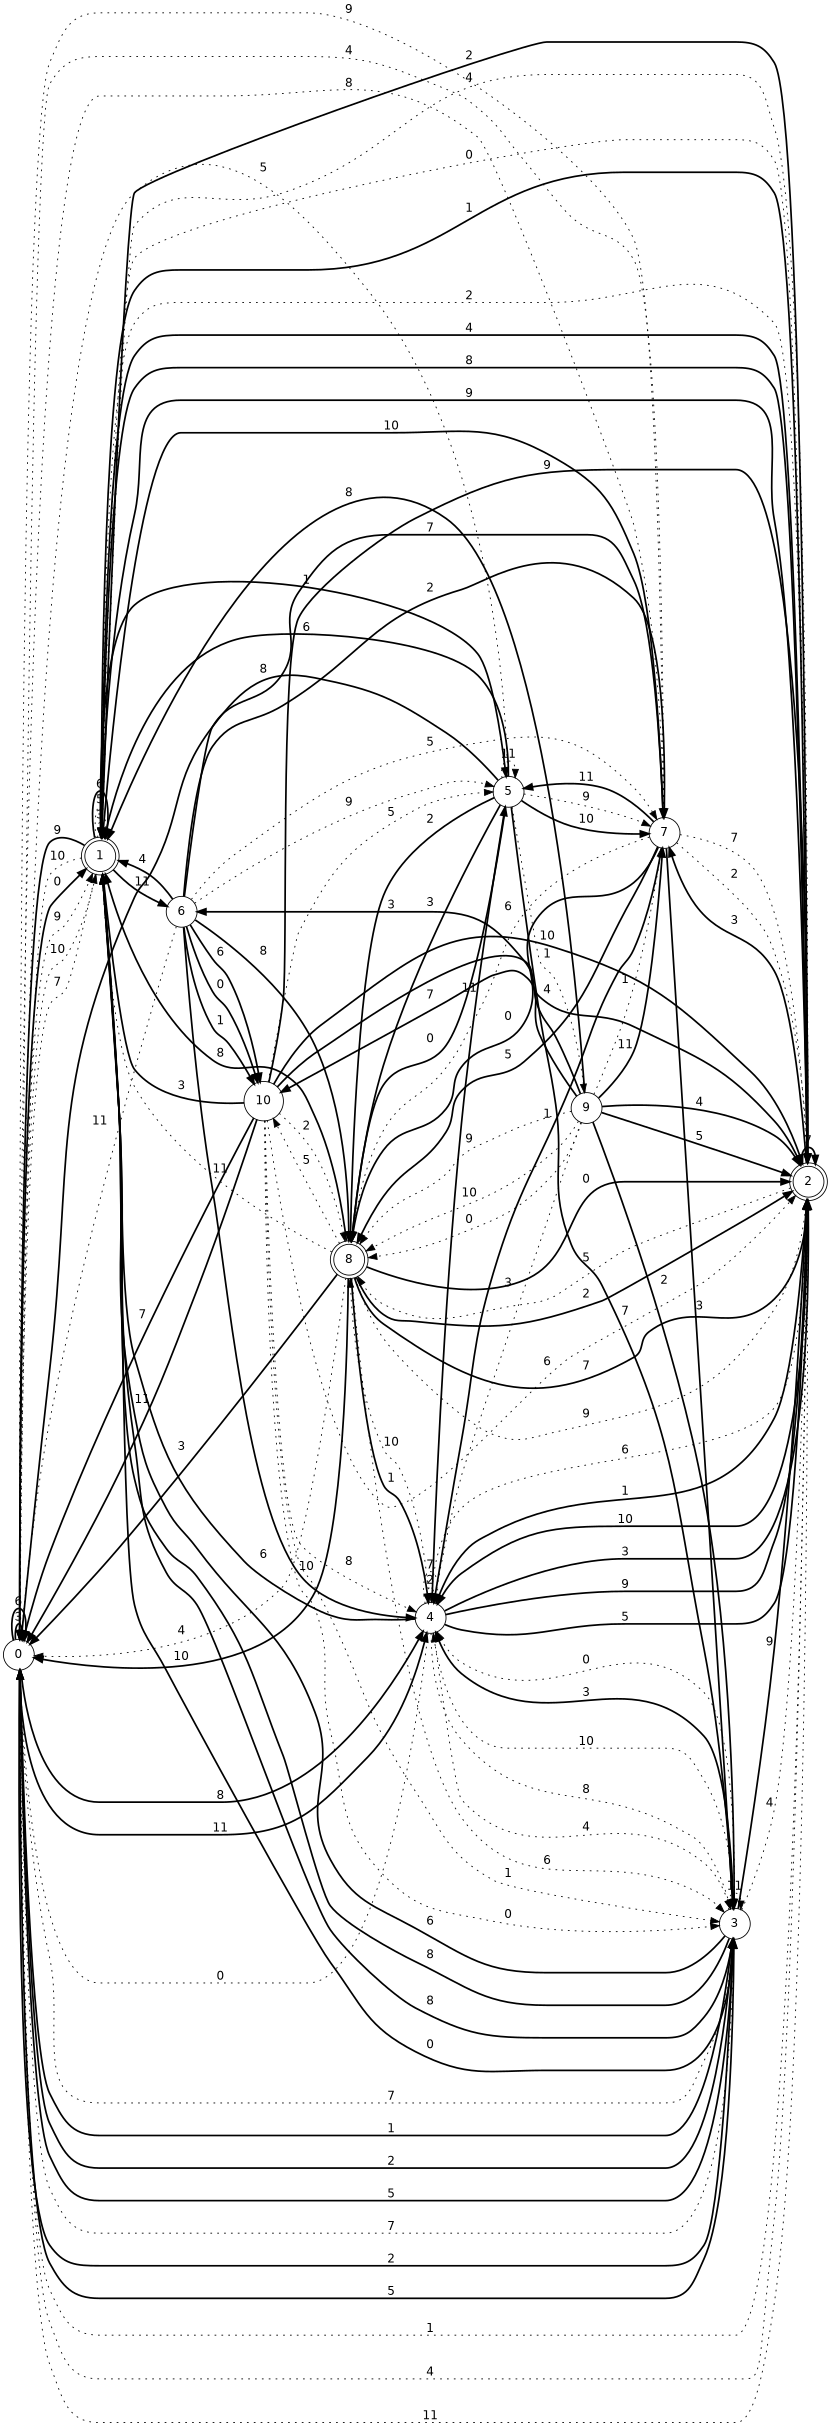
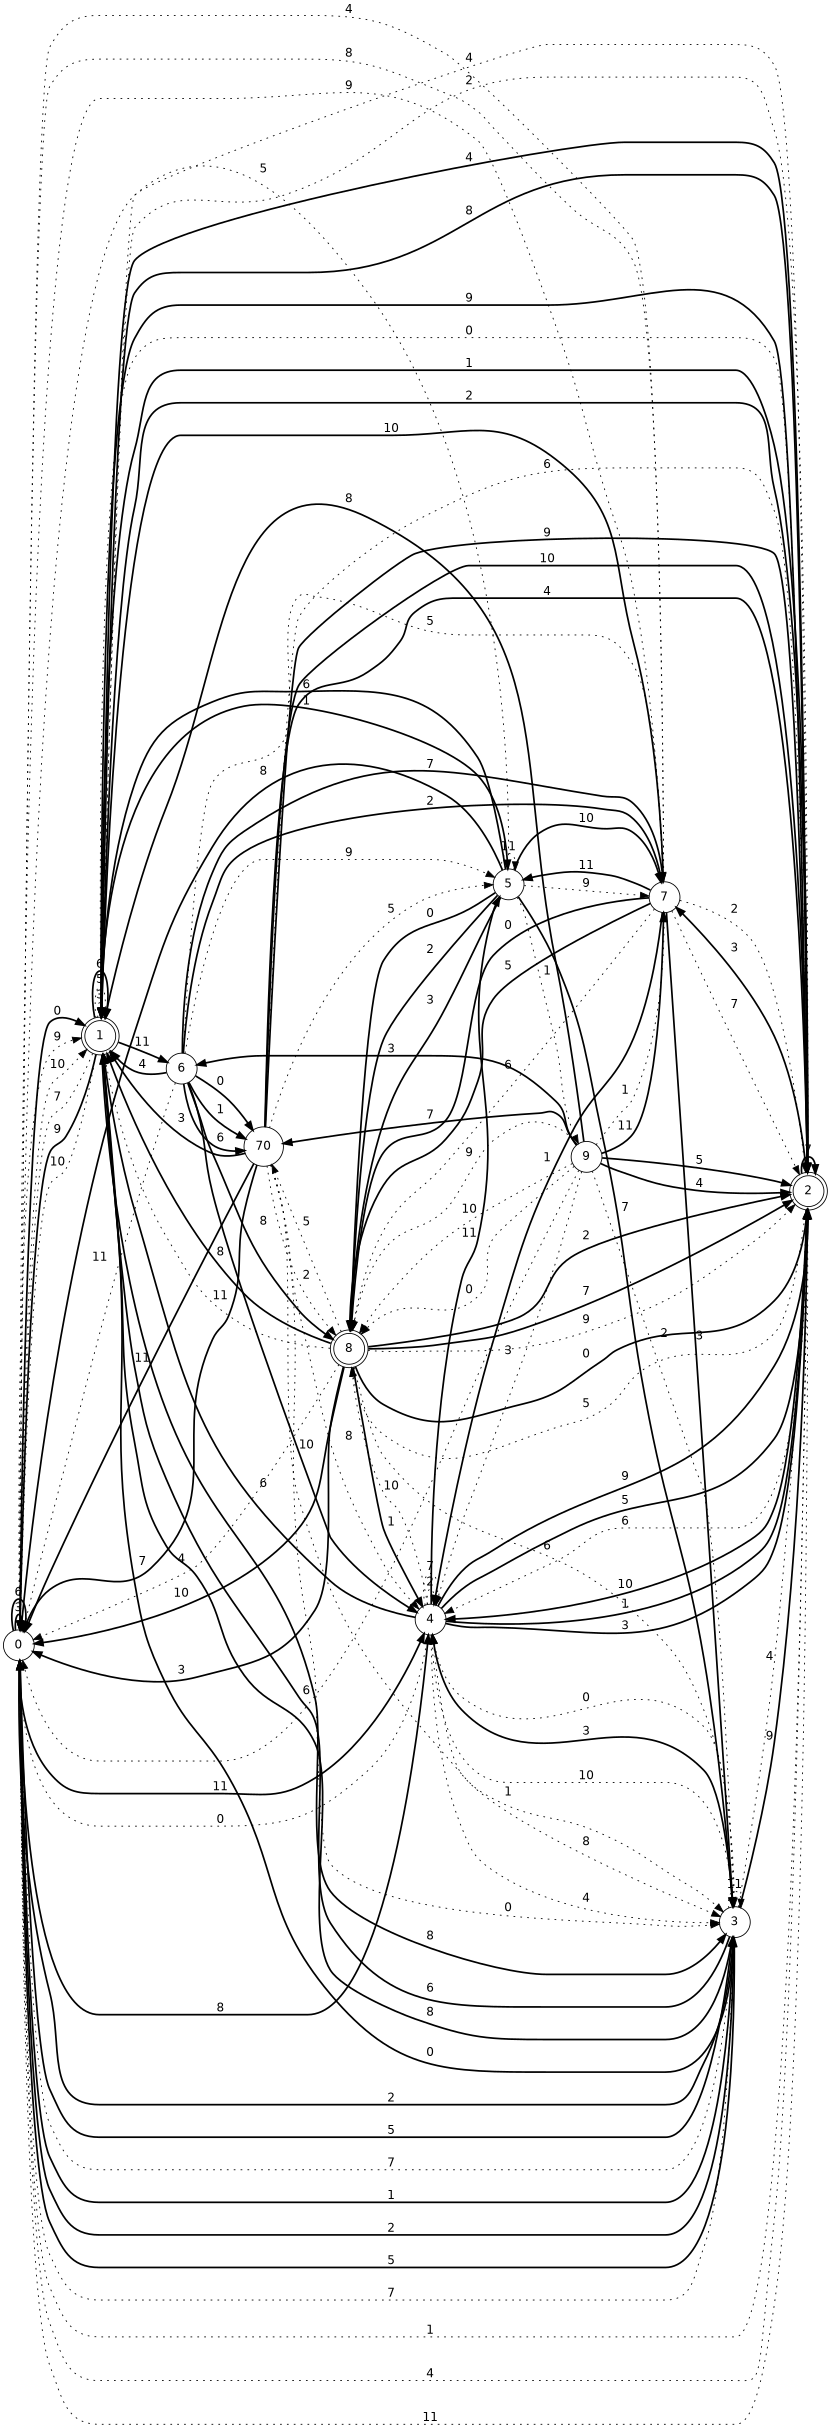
(264, 1101) -> (264, 1147)
(698, 1464) -> (696, 1471)
none -> (385, 1580)
